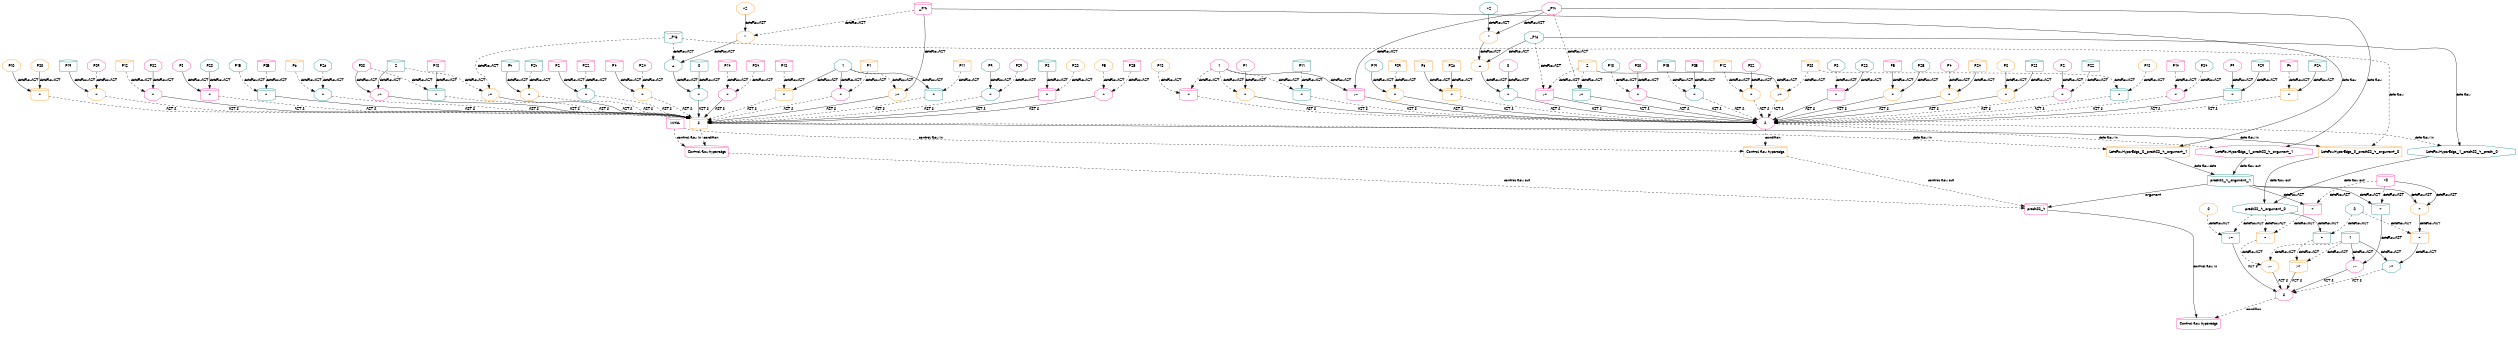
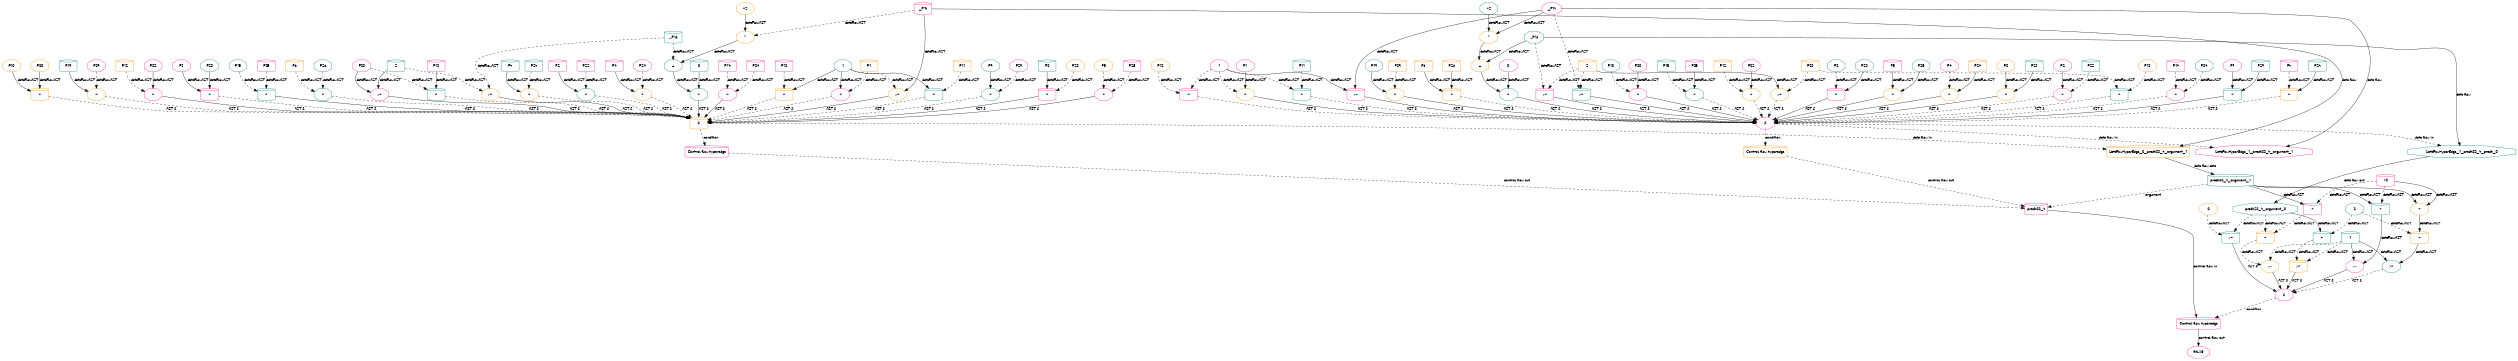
(675, 123) -> none
(2360, 152) -> none
(2240, 164) -> none
(2129, 195) -> (2129, 195)
(2265, 209) -> (2265, 209)
none -> (2199, 352)
